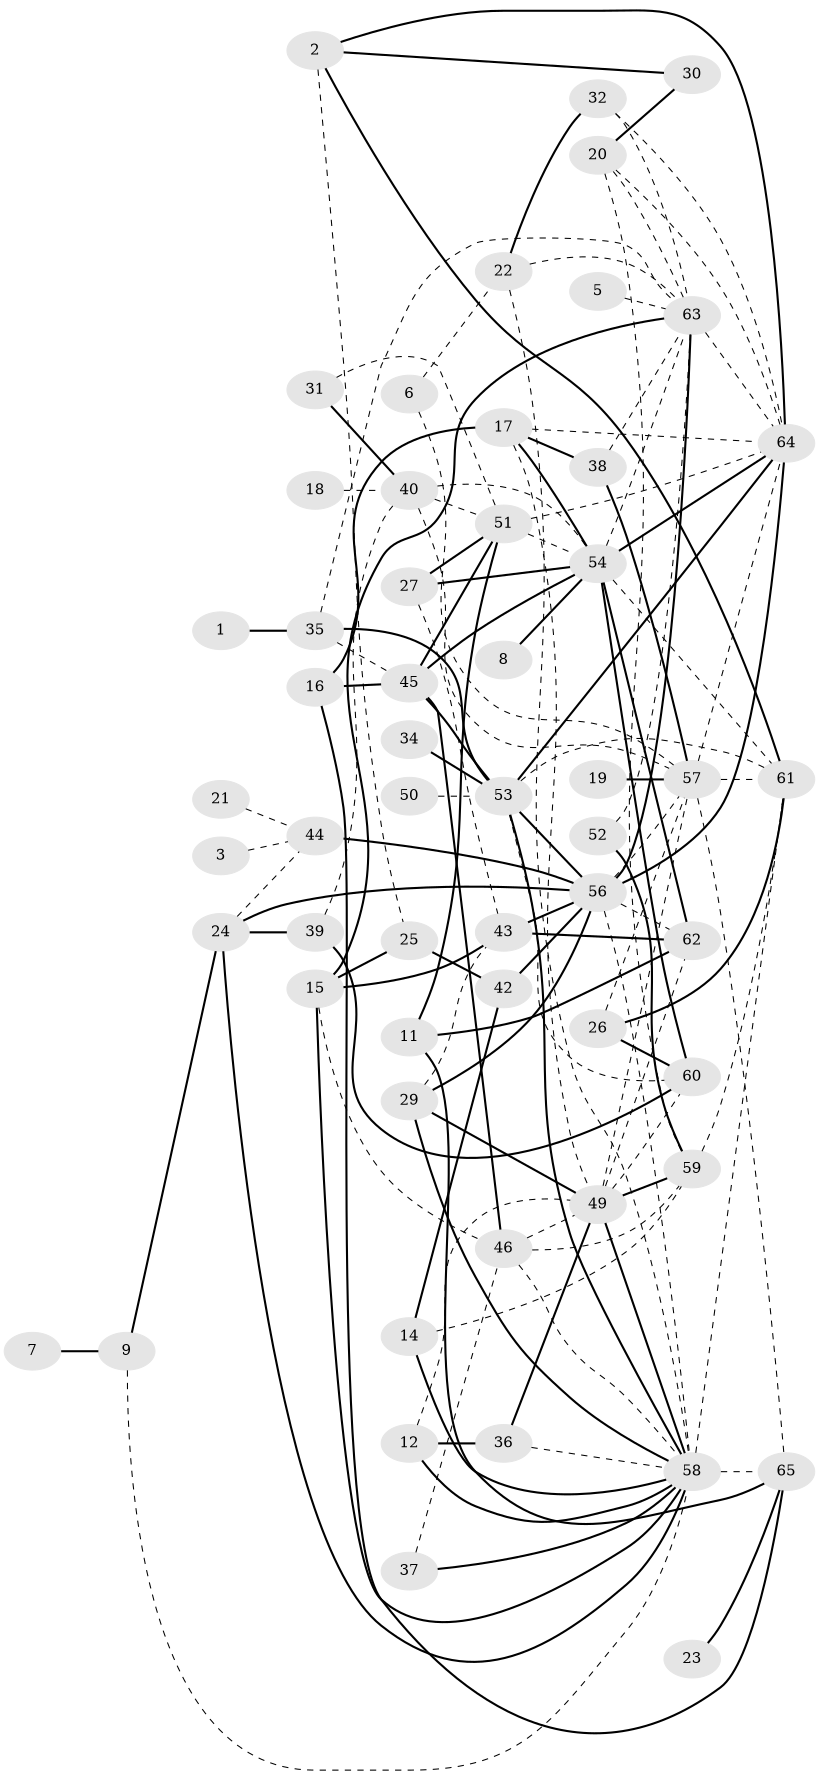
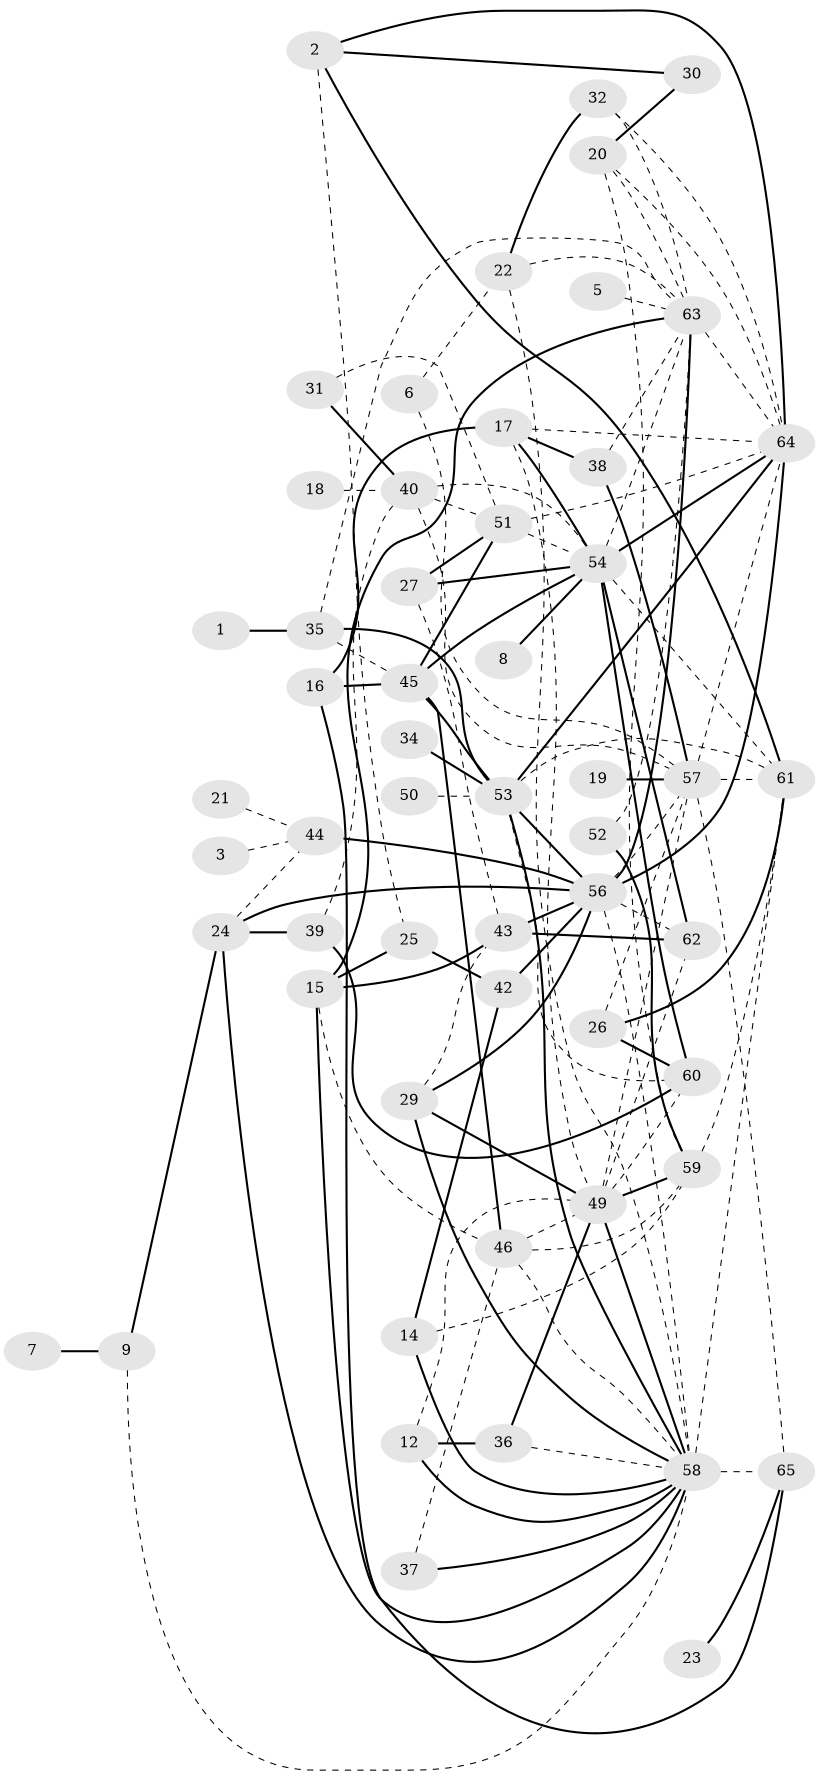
(409, 1037) -> none
